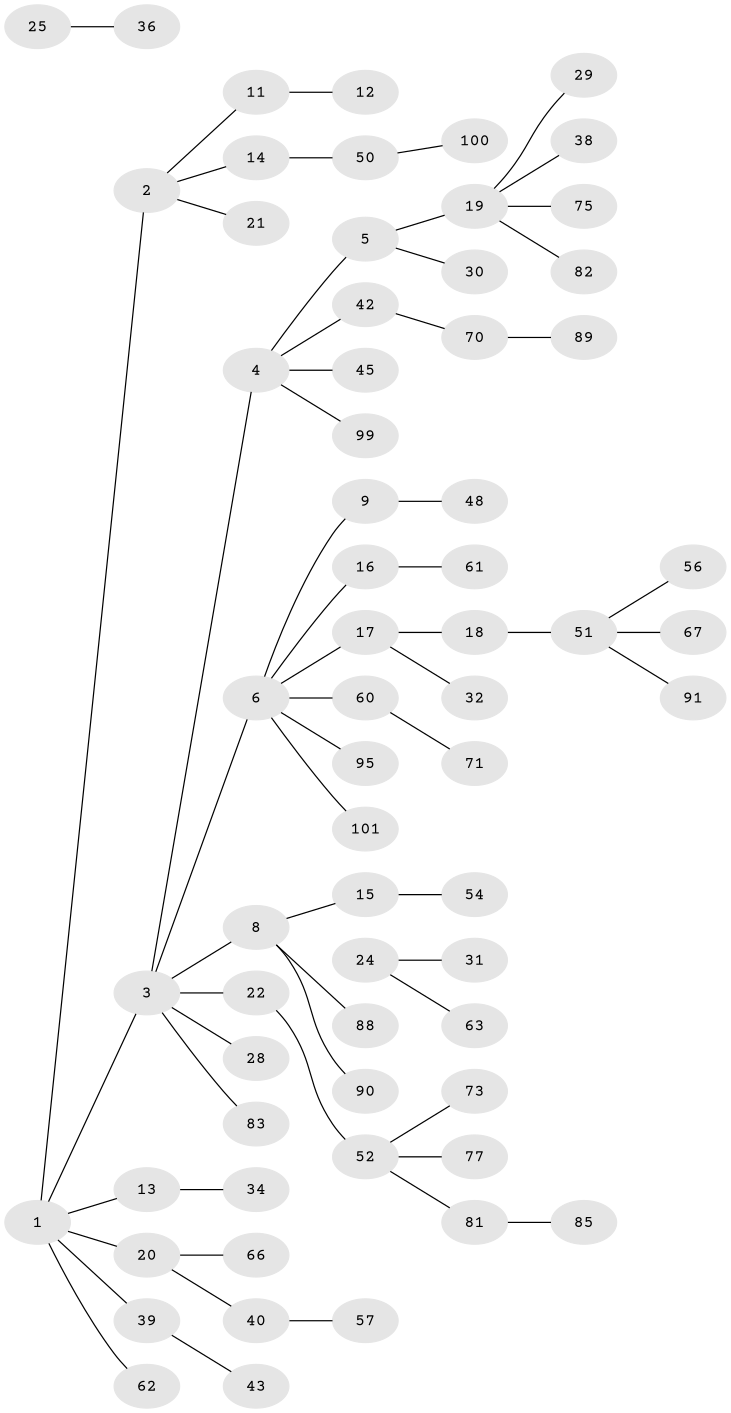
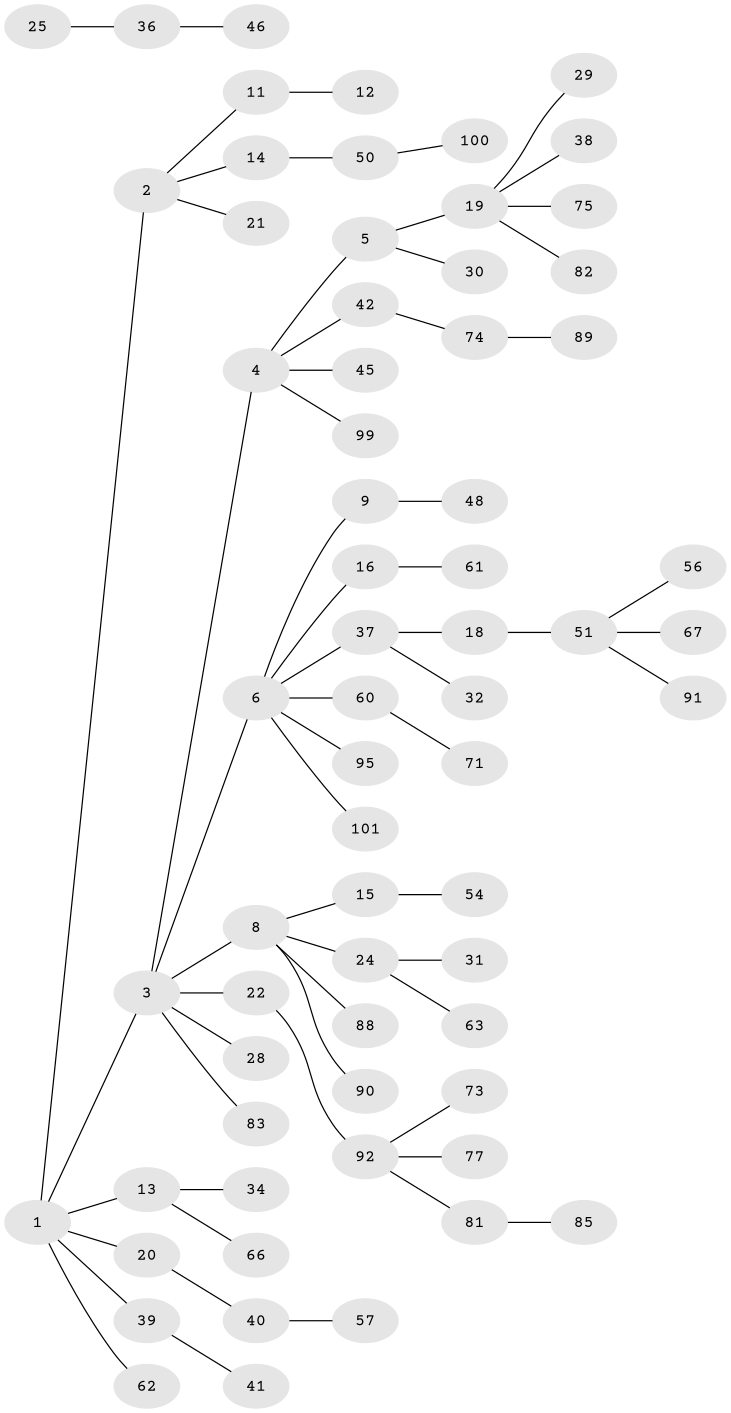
none -> (256, 27)
(475, 337) -> (475, 337)
(365, 632) -> (365, 632)
none -> (311, 944)
(365, 1157) -> (365, 1157)
(202, 1255) -> (202, 1222)
(256, 1386) -> (256, 1386)
